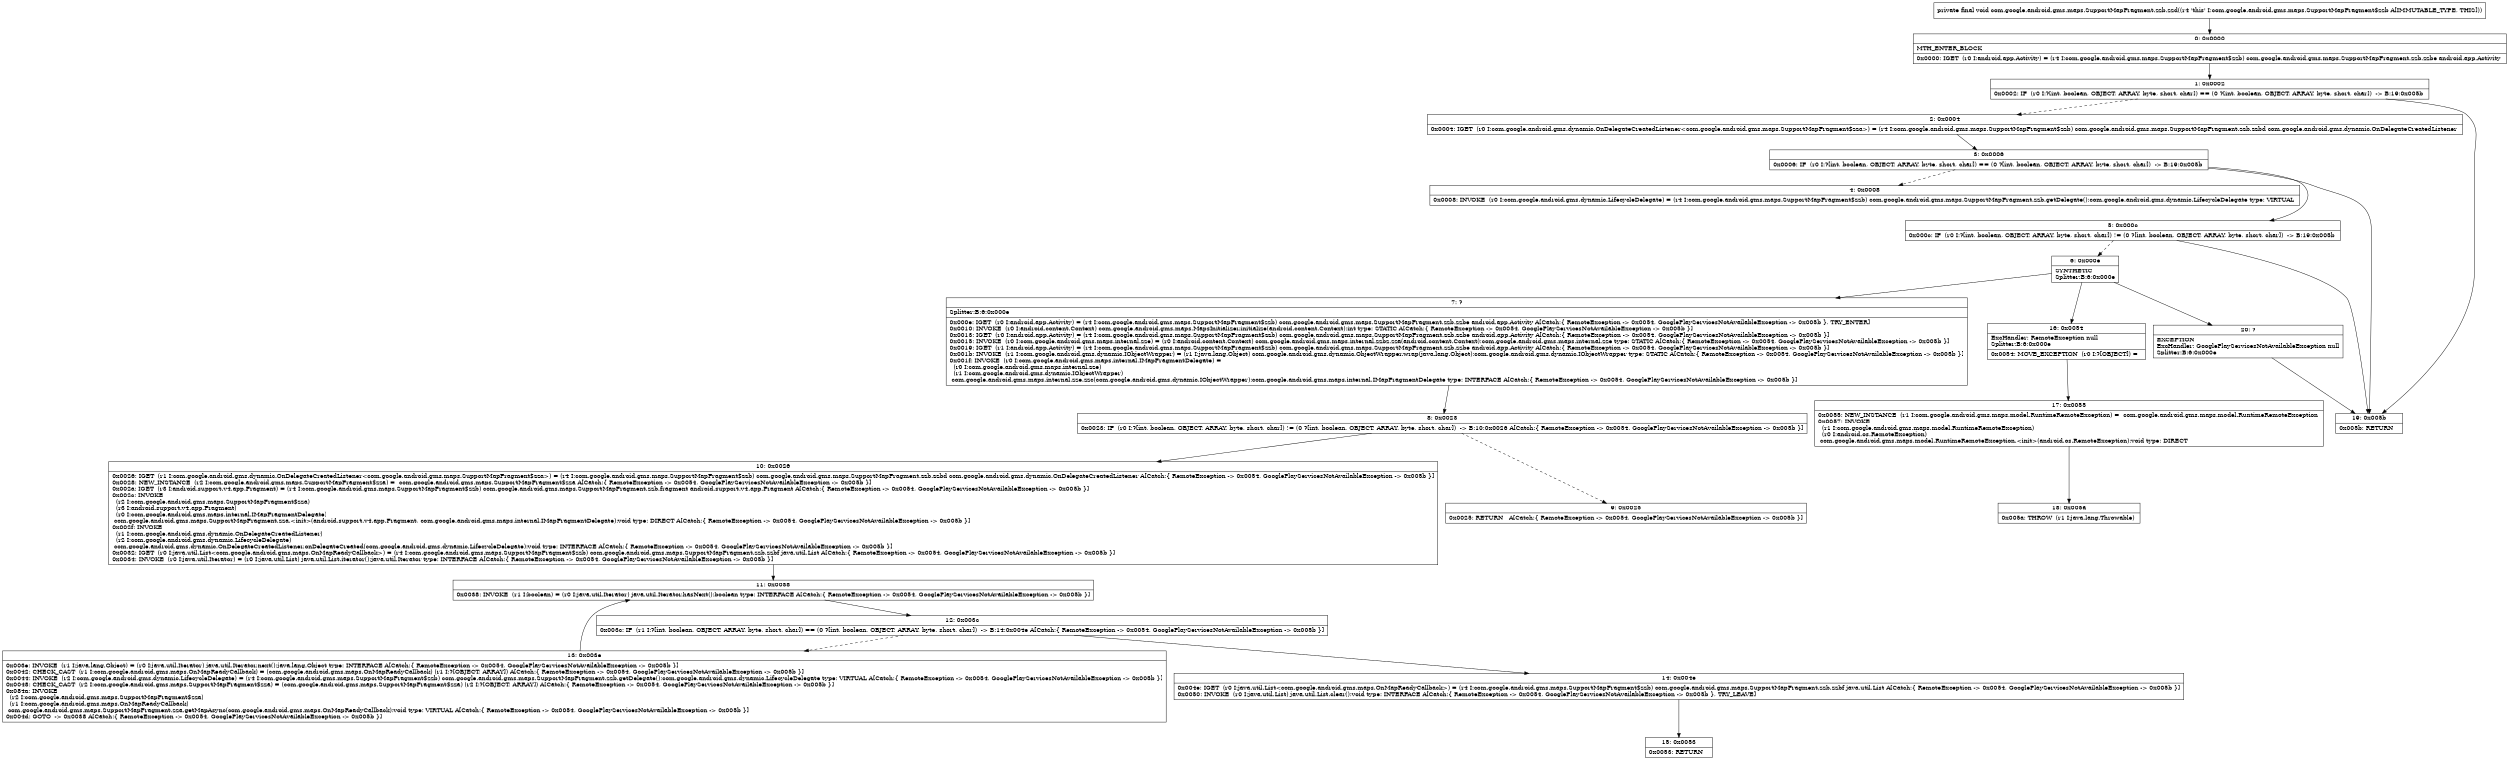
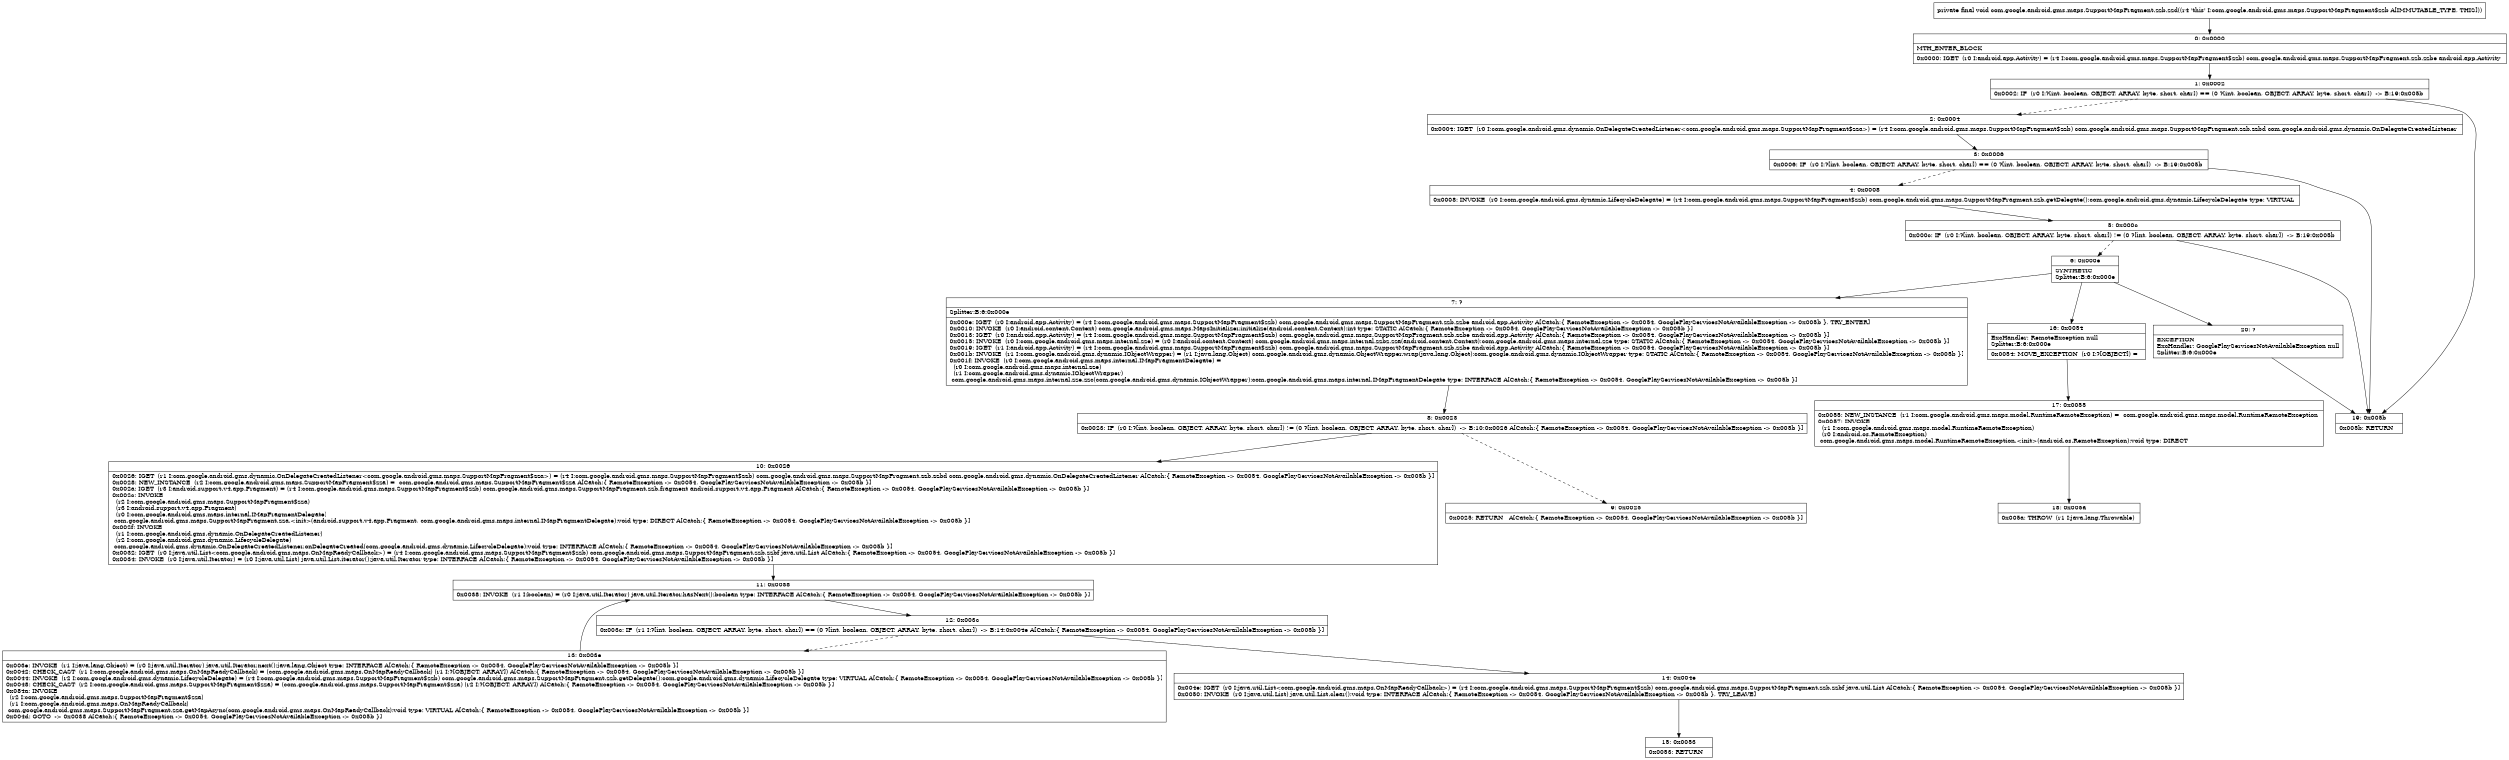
(2305, 187) -> (1992, 213)
